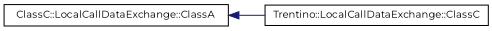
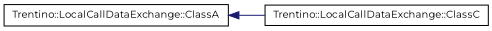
(116, 15) -> (116, 15)
